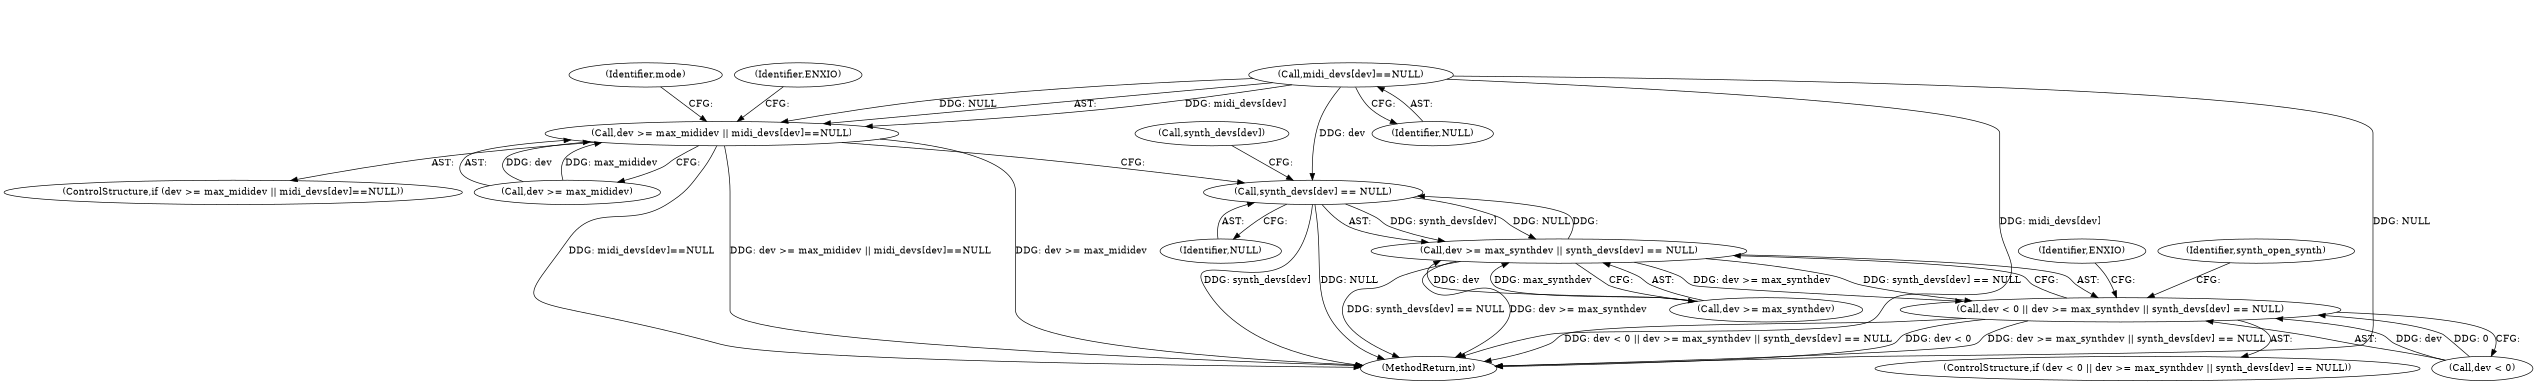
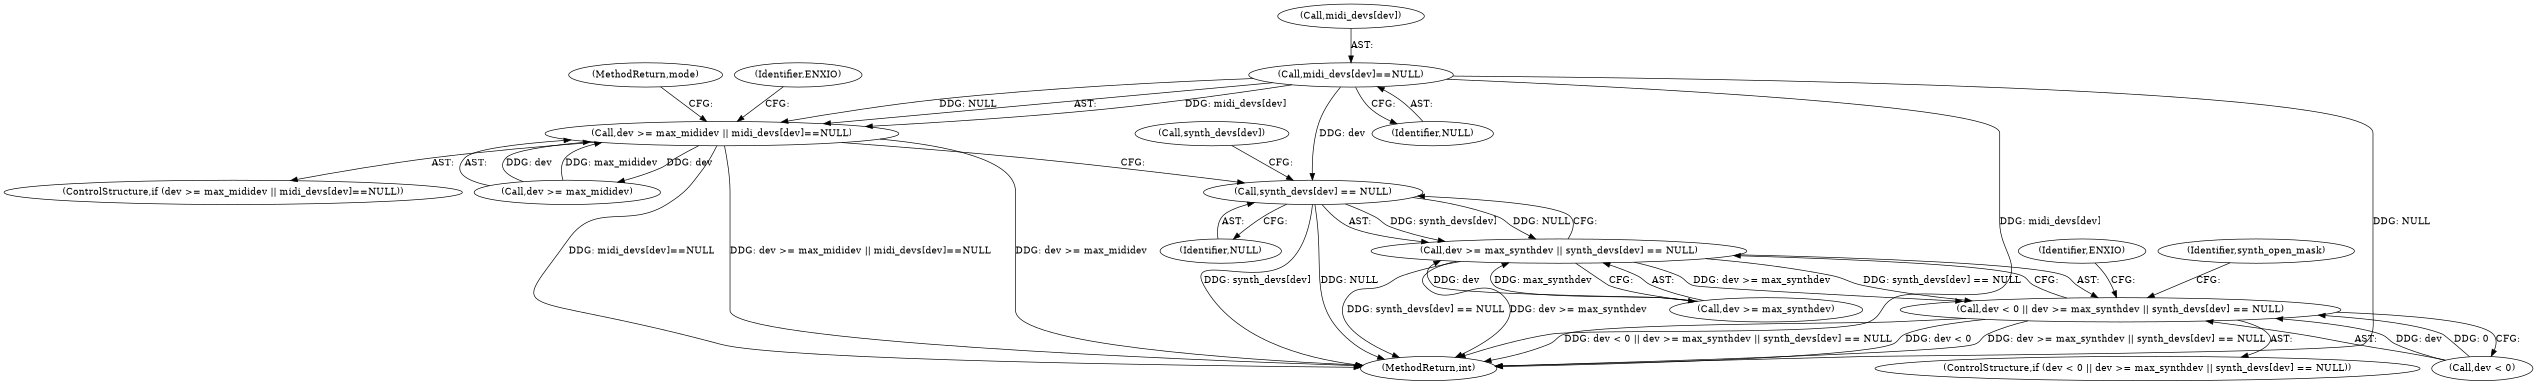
none -> (1351, 16)
(646, 75) -> (646, 75)
(690, 163) -> (690, 163)
(1587, 222) -> (1587, 222)
(2256, 251) -> (2256, 251)
